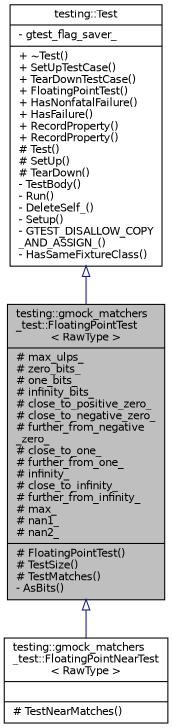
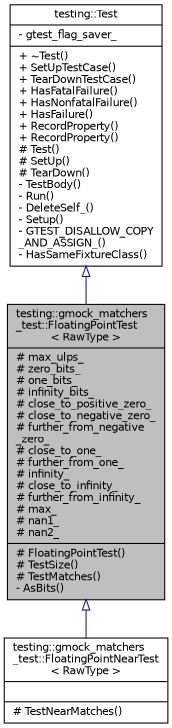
(73, 91) -> (69, 91)
